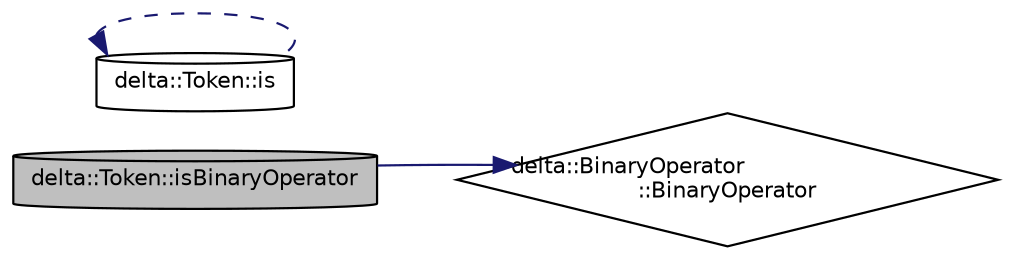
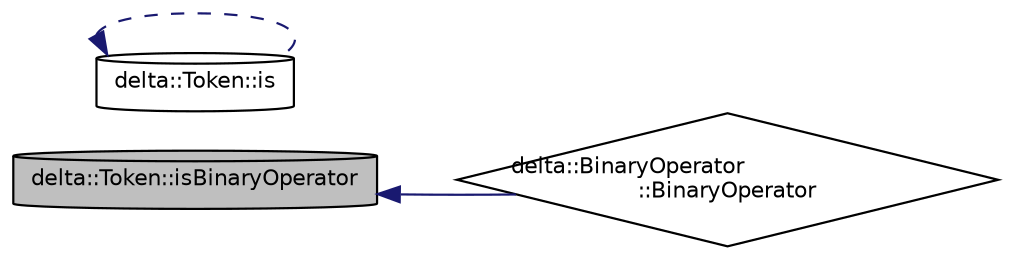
(435, 165) -> (458, 195)
